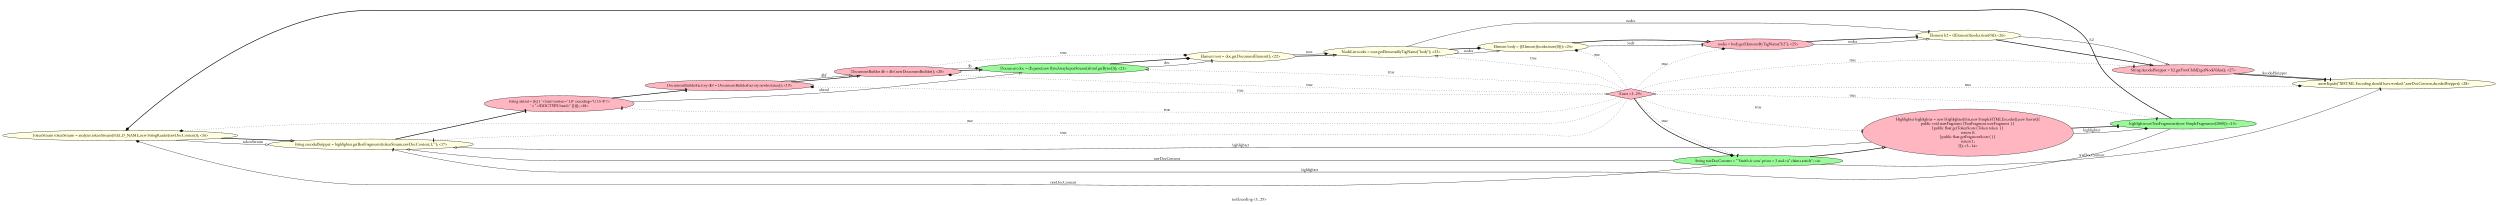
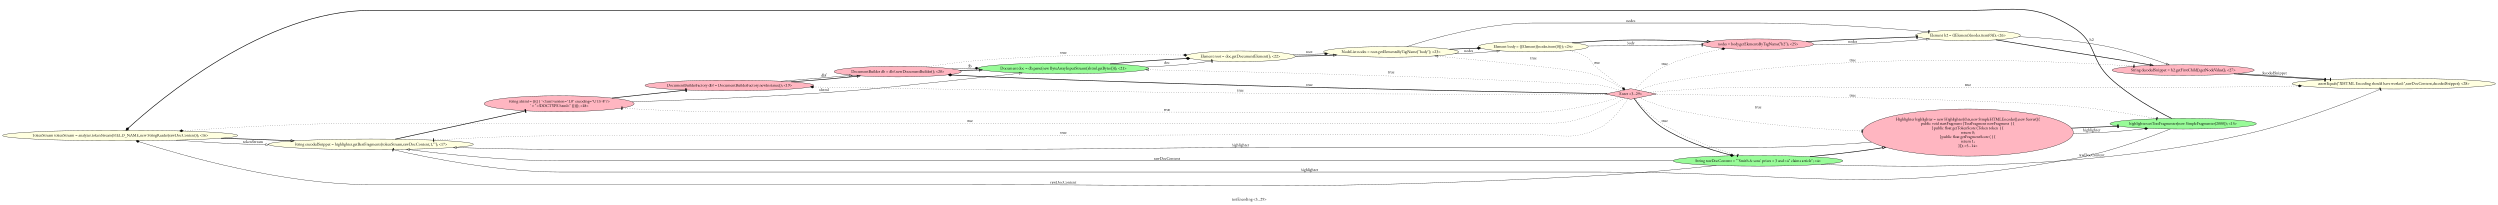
(1607, 64) -> (1597, 68)
(1279, 86) -> (1279, 86)
